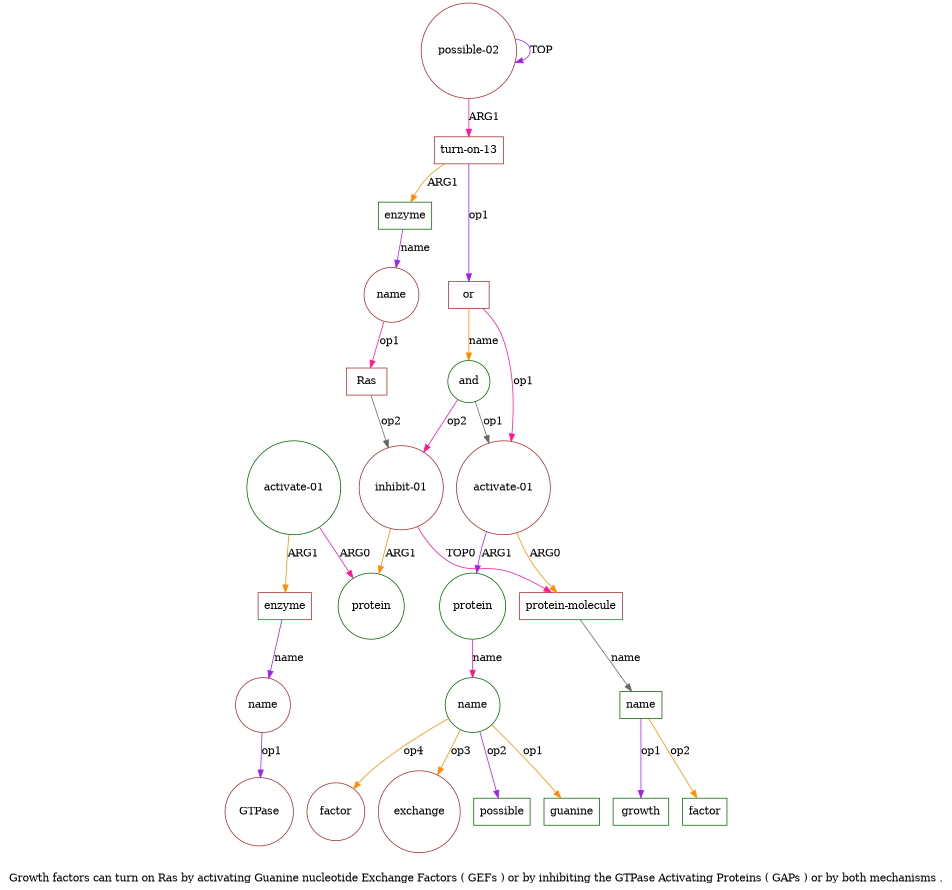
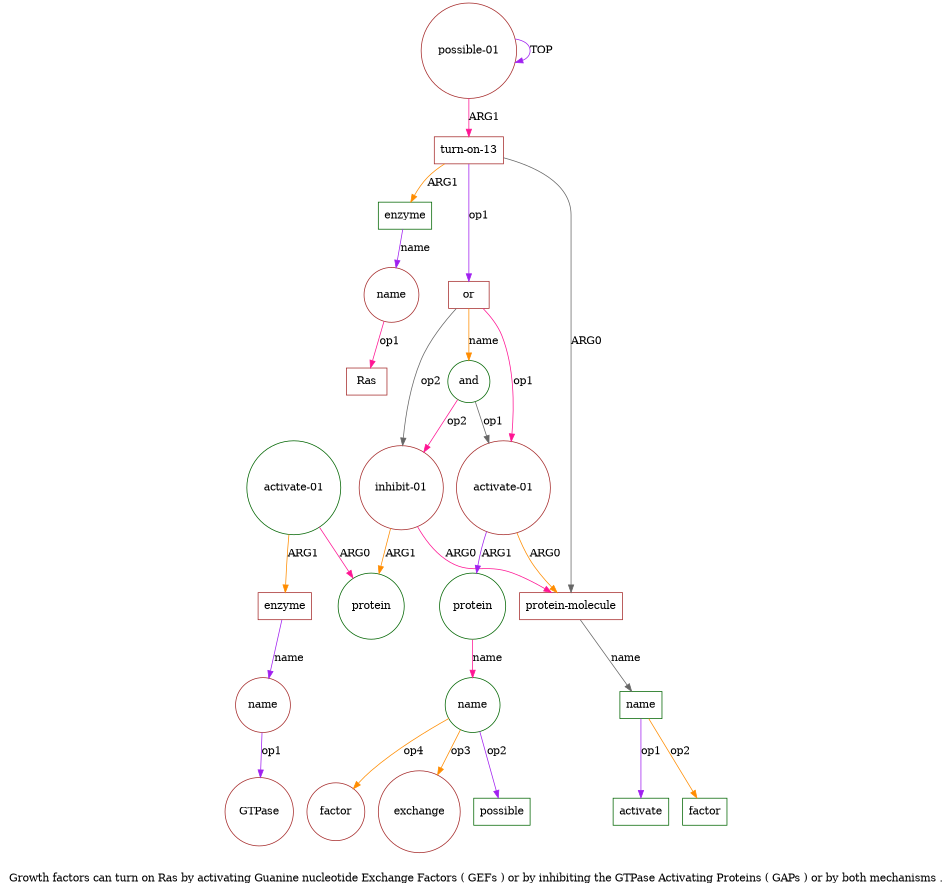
(469, 51) -> (469, 51)
none -> (571, 352)
(378, 418) -> (418, 368)
(461, 554) -> (461, 554)
(572, 812) -> none
(641, 812) -> (641, 812)
